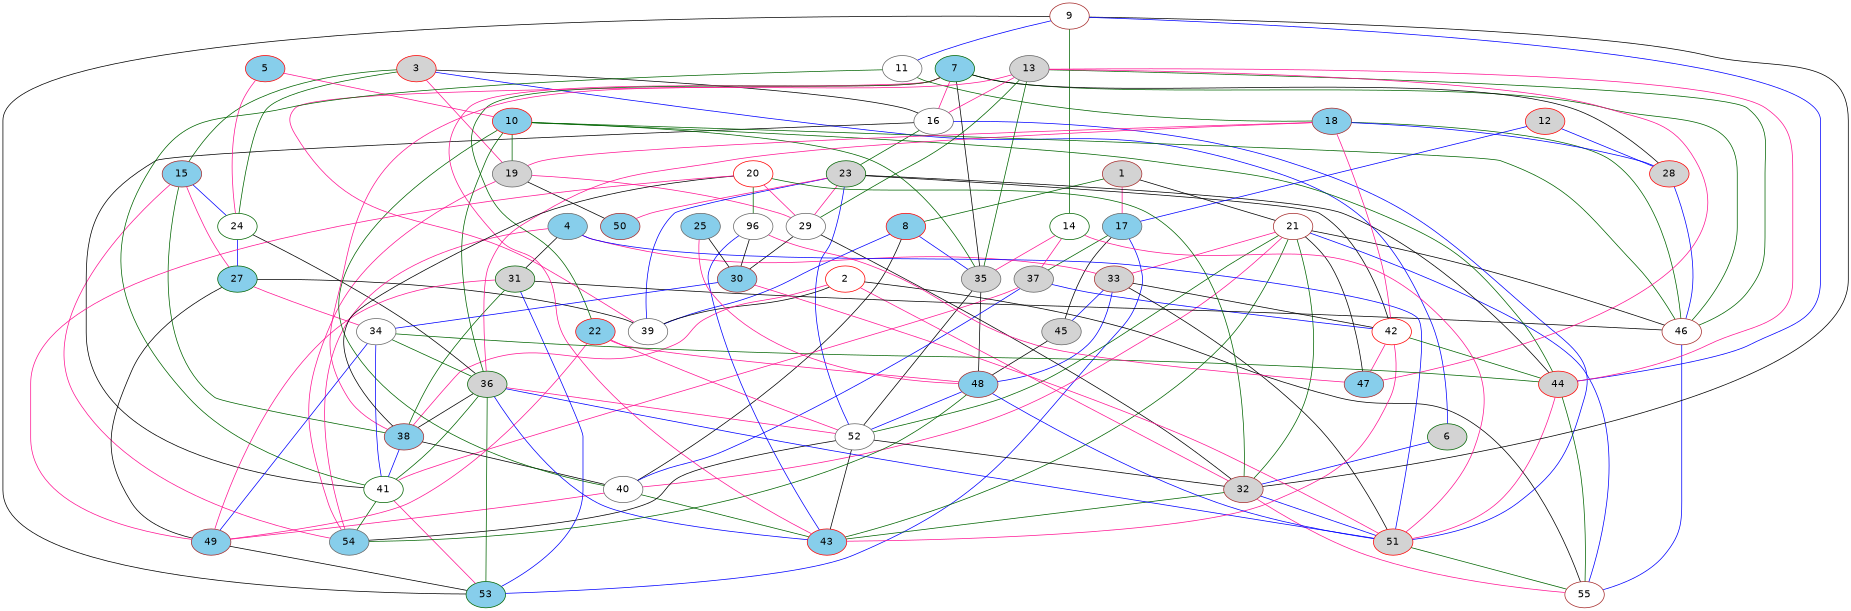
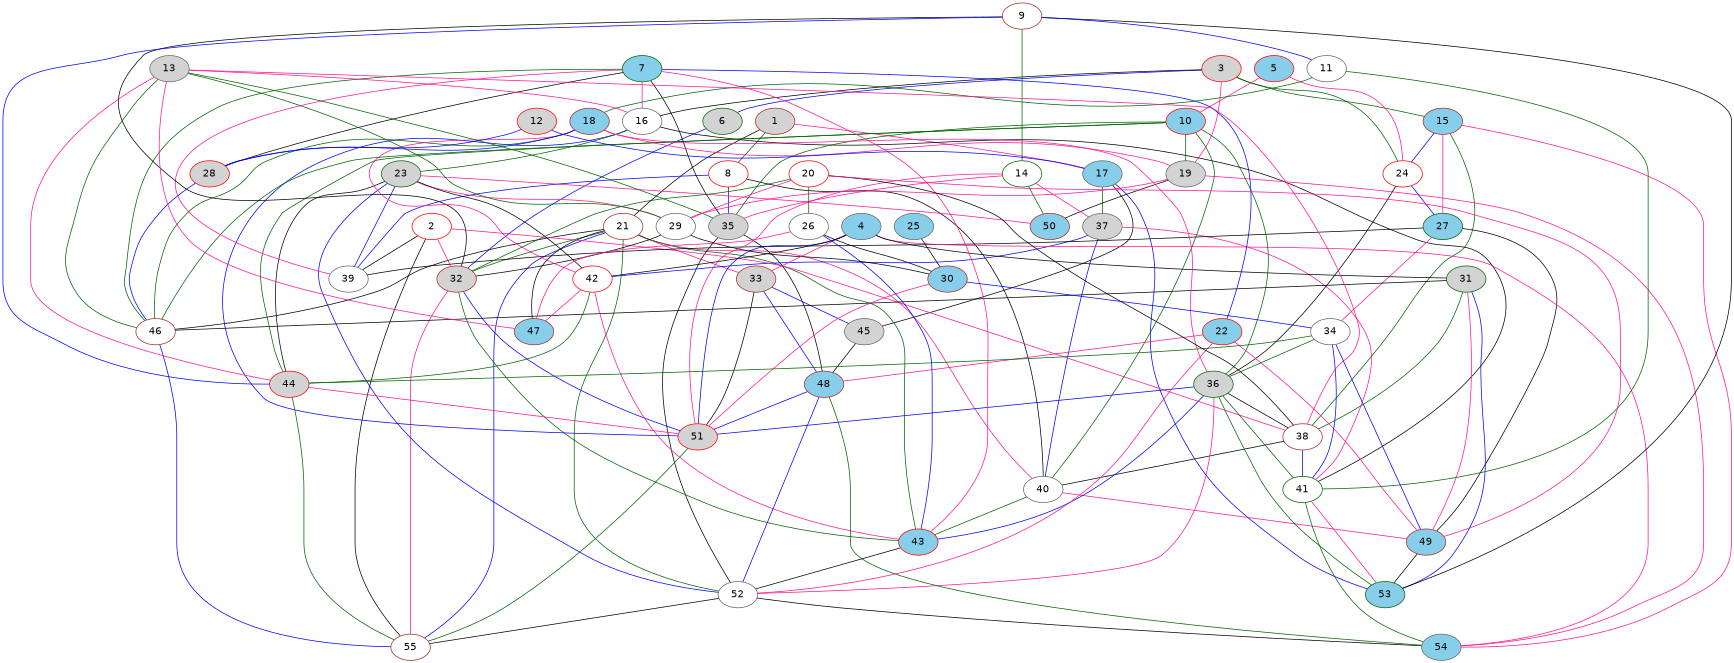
(477, 165) -> (1051, 83)
none -> (1036, 200)
(237, 226) -> (1403, 174)
(753, 226) -> (809, 226)
(906, 226) -> (728, 174)
(1247, 304) -> (730, 260)
(784, 346) -> none
(404, 437) -> (1303, 437)
(1040, 462) -> (574, 621)
